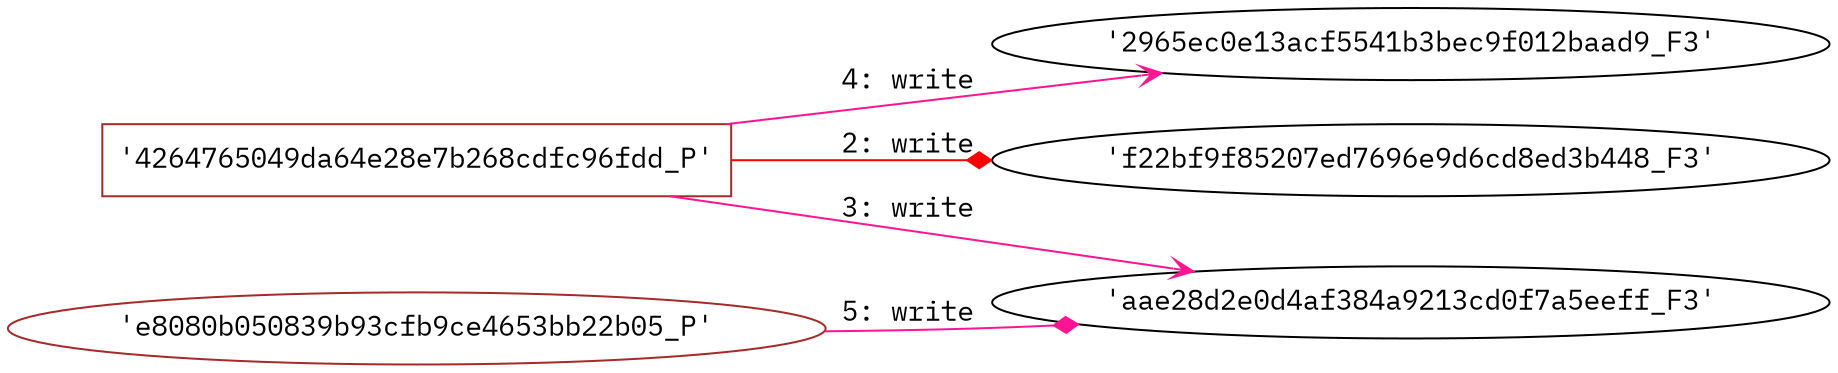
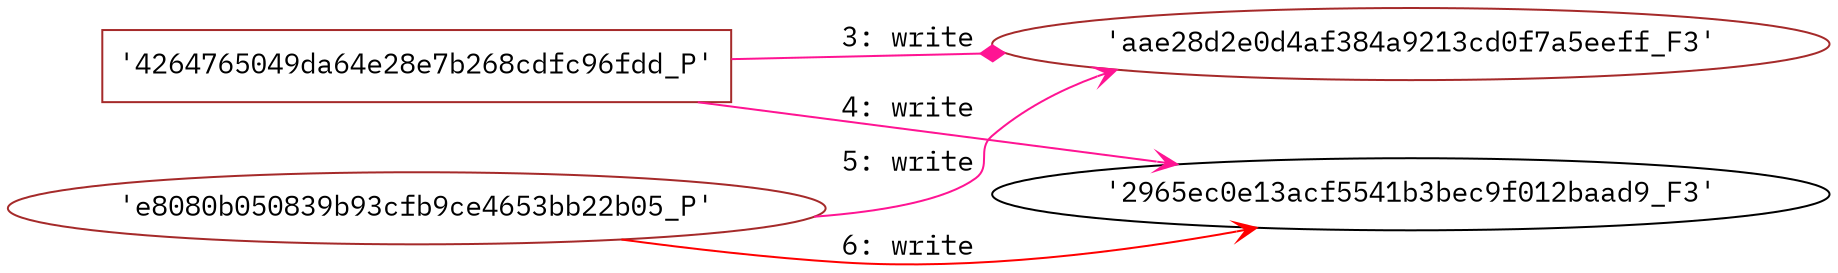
(1411, 160) -> none
(921, 232) -> (856, 56)
none -> (929, 264)
(1411, 302) -> (1411, 44)
(939, 329) -> (976, 178)
